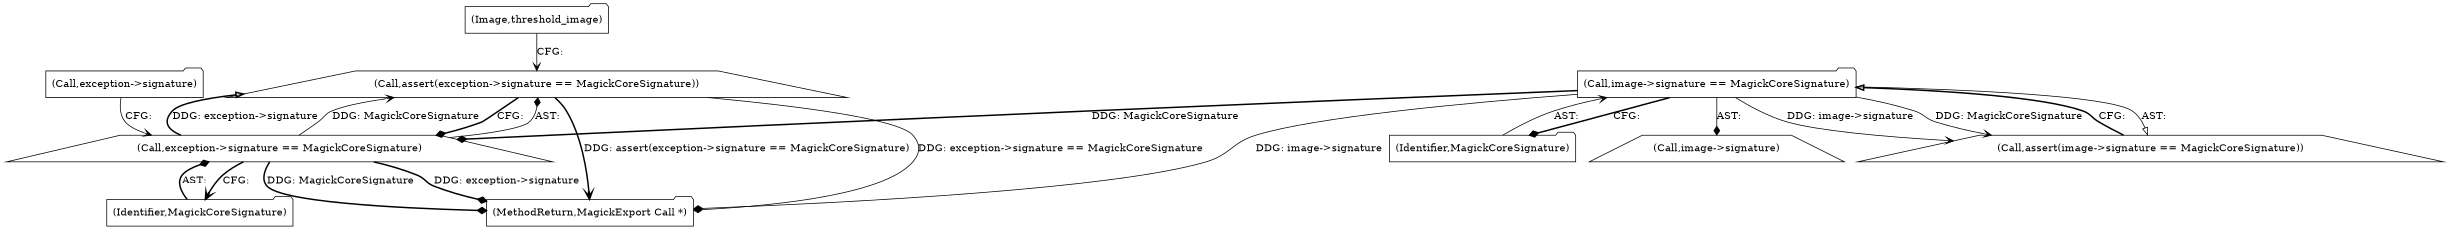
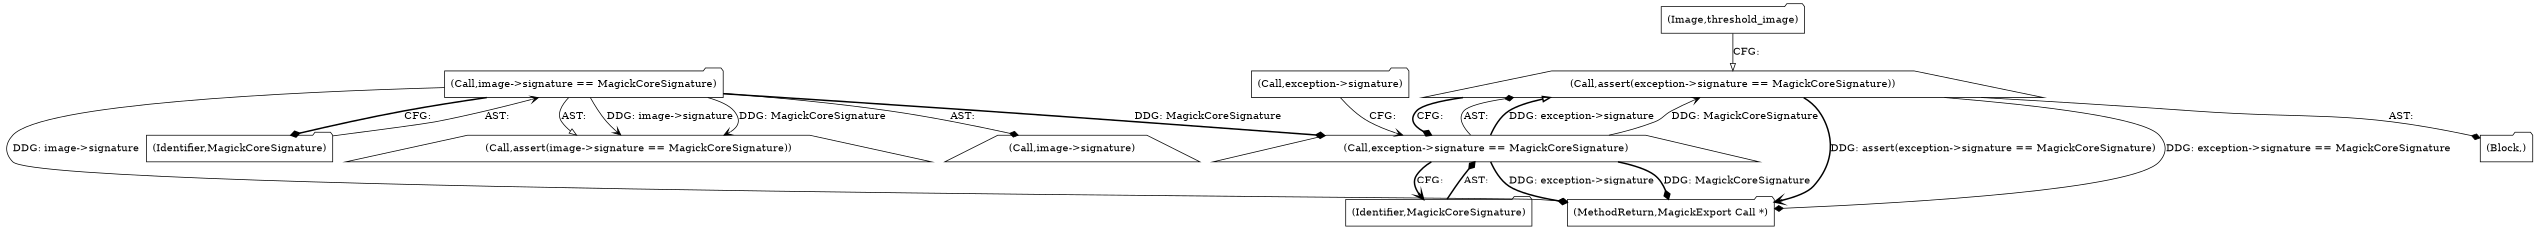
(537, 48) -> (1733, 48)
(2018, 98) -> none
none -> (2507, 149)
